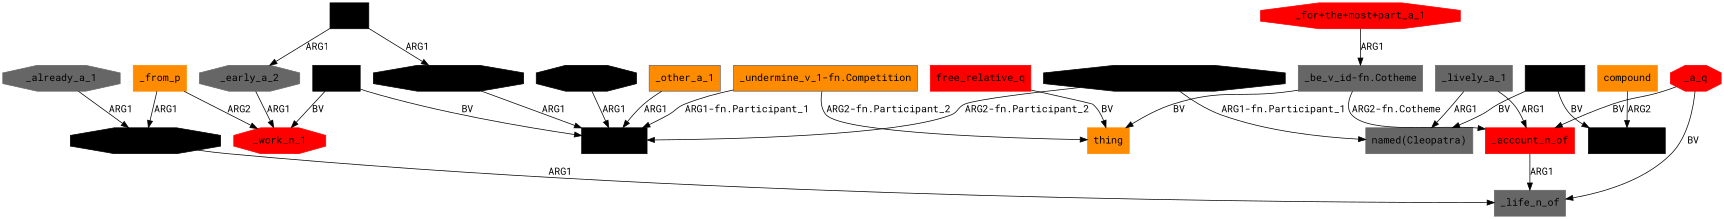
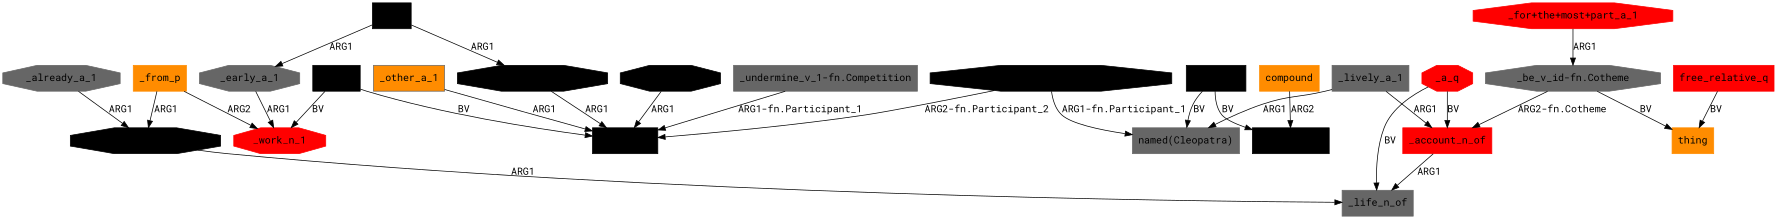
(250, 78) -> (250, 78)
(825, 78) -> (825, 78)
(1360, 78) -> (1573, 78)
(940, 134) -> none
